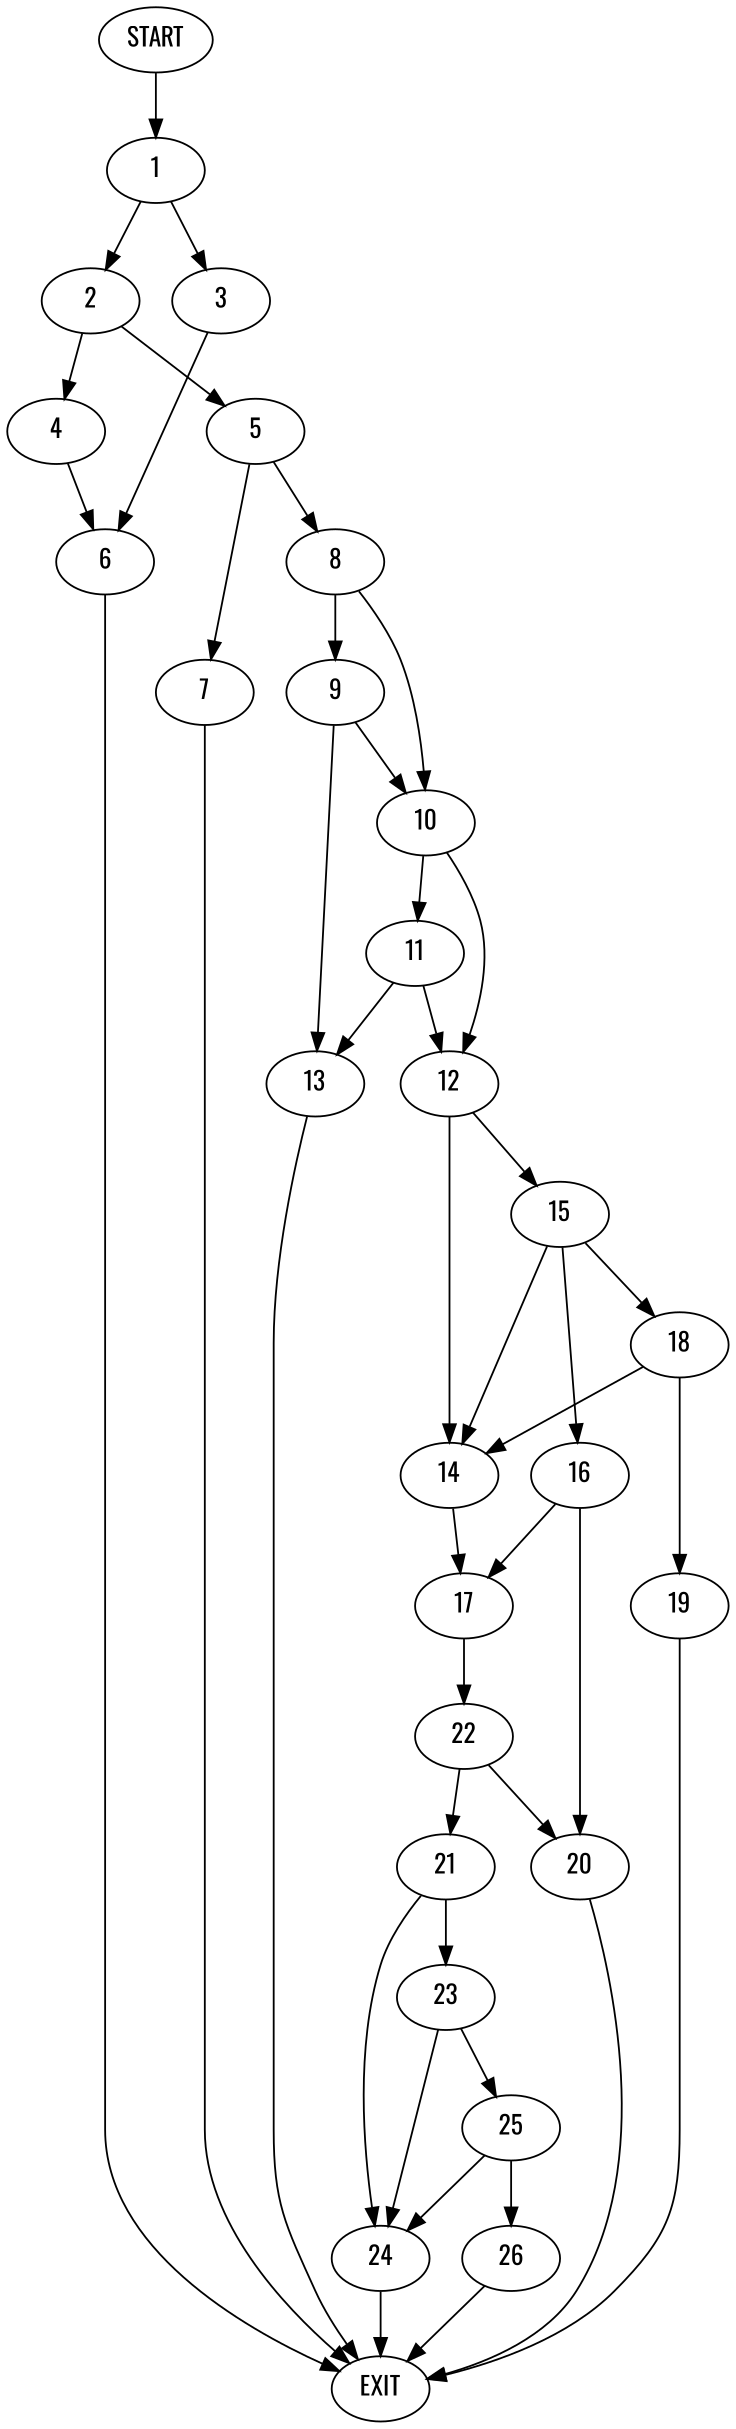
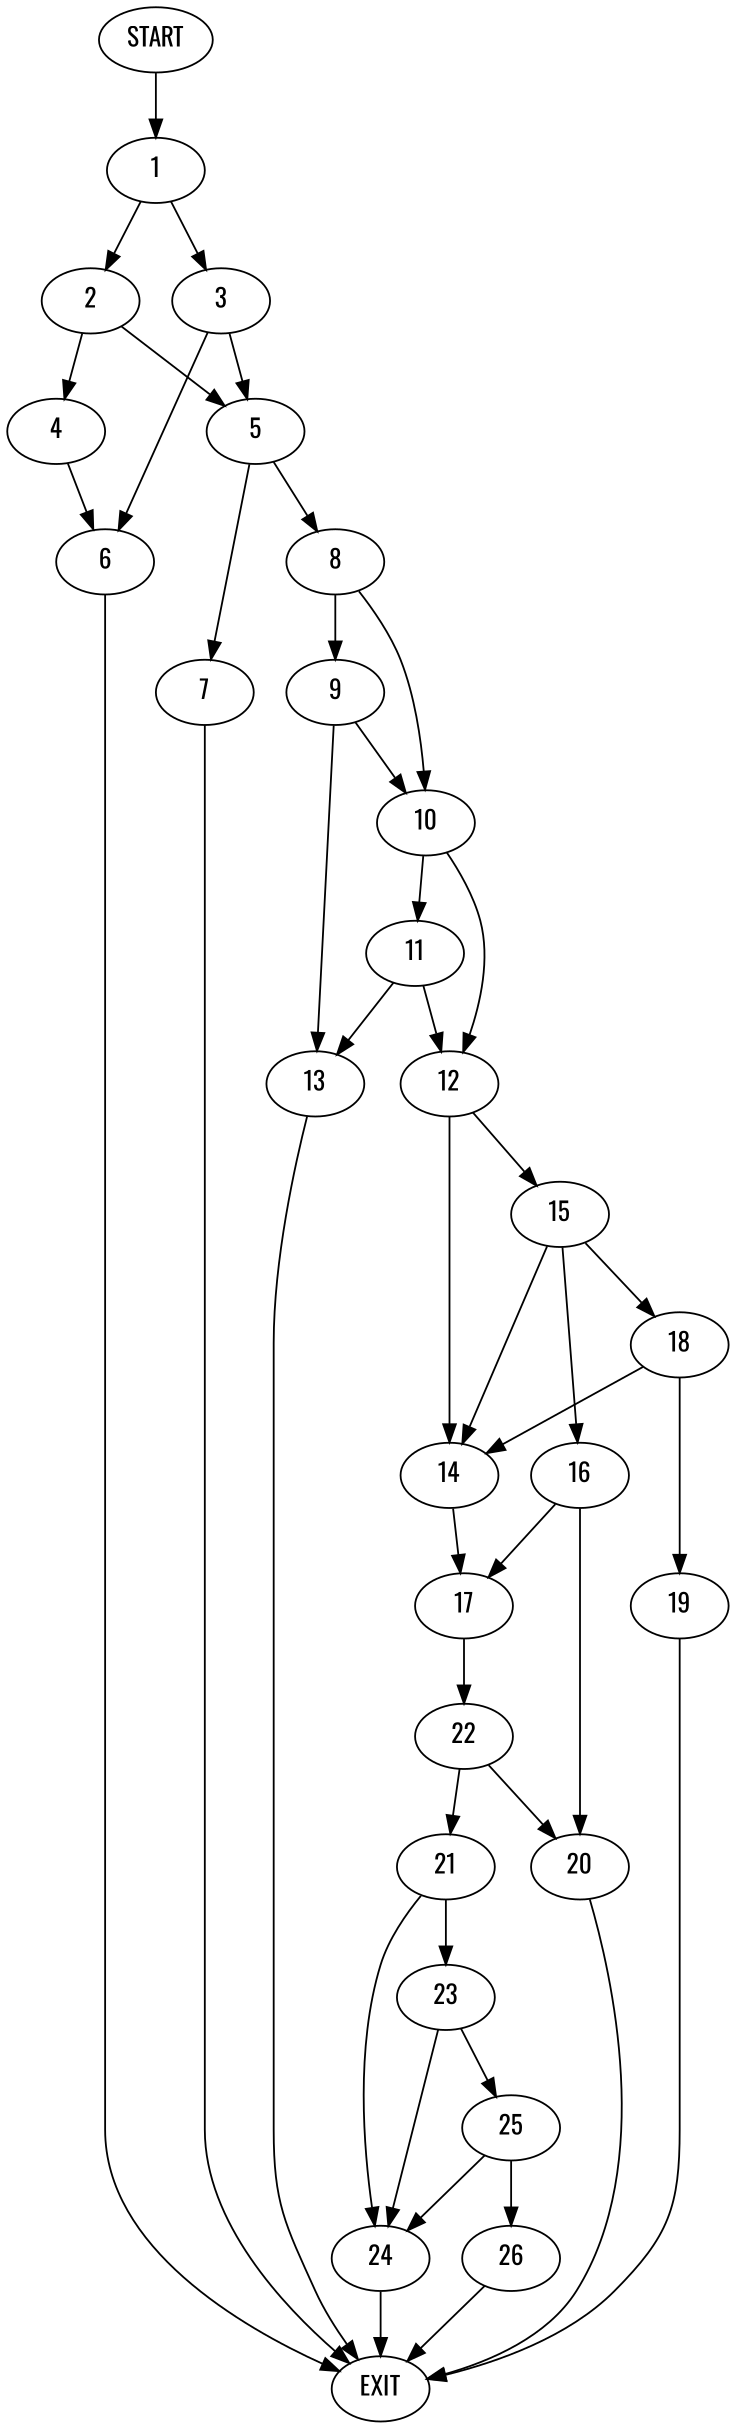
none -> (236, 357)
